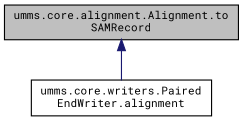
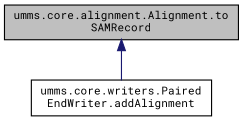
(121, 98) -> (121, 98)
